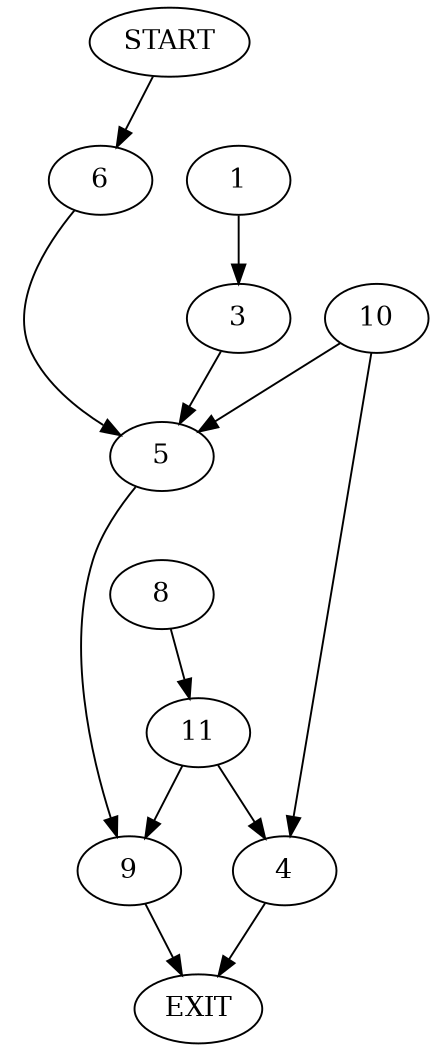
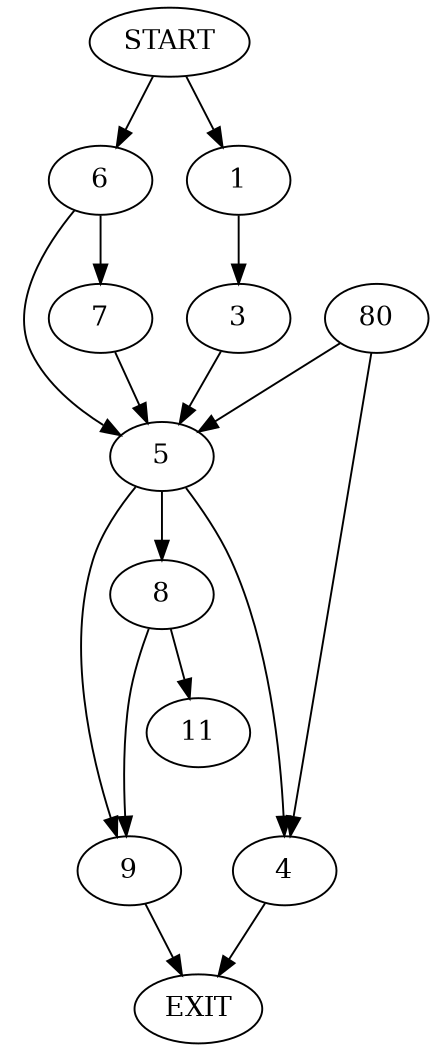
none -> (200, 103)
none -> (101, 318)
(377, 318) -> (377, 318)
none -> (162, 516)
(168, 793) -> (127, 721)
(236, 794) -> (259, 644)
